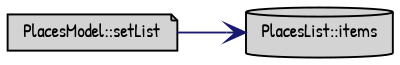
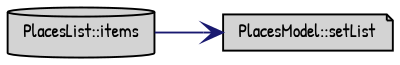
(202, 33) -> (179, 33)
